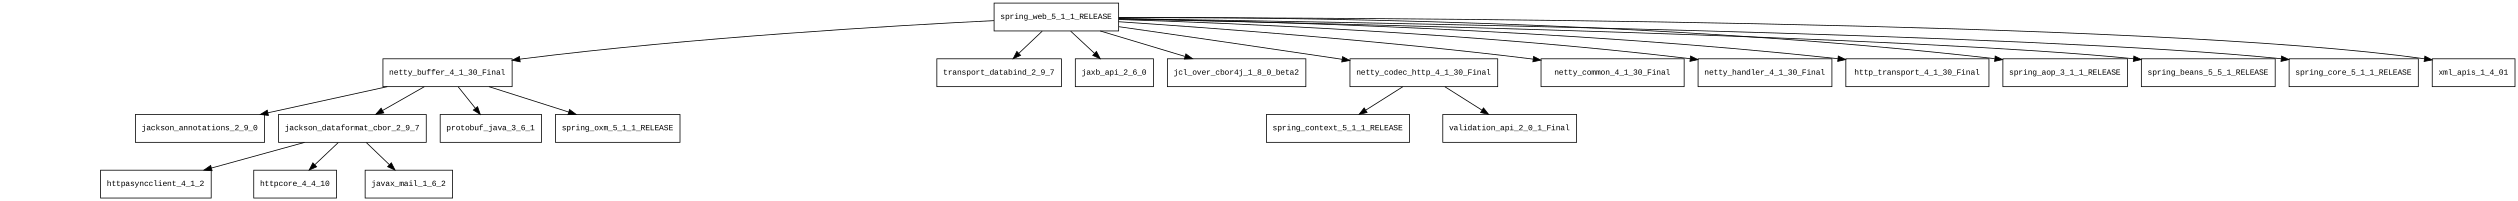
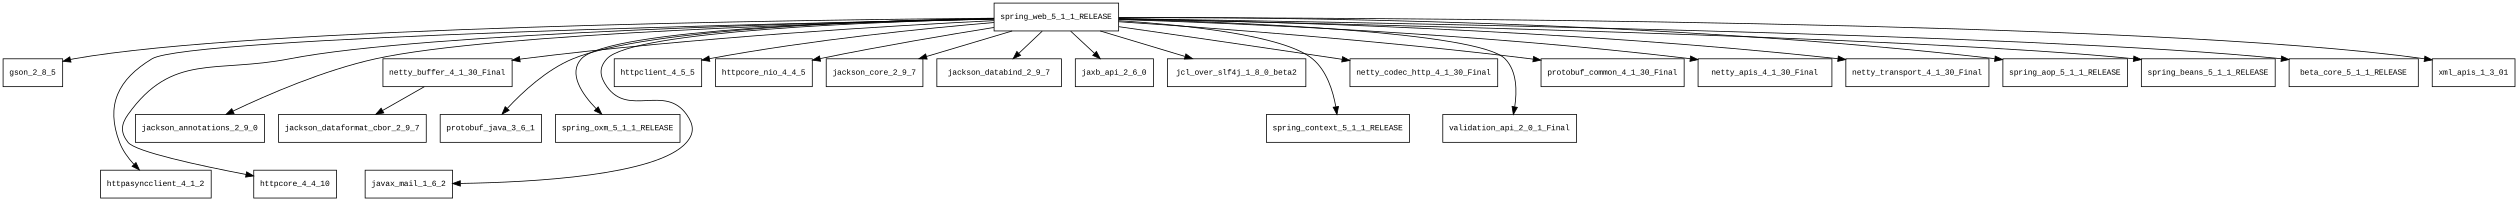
none -> (33, 73)
none -> (658, 73)
none -> (764, 73)
none -> (875, 73)
(999, 73) -> (999, 73)
(1237, 73) -> (1237, 73)
(1613, 73) -> (1613, 73)
(1765, 73) -> (1765, 73)
(1917, 73) -> (1917, 73)
(2065, 73) -> (2065, 73)
(2208, 73) -> (2208, 73)
(2354, 73) -> (2354, 73)
(2474, 73) -> (2474, 73)
(467, 98) -> (741, 30)
(1384, 98) -> (1251, 36)
(1463, 98) -> (1448, 41)
(529, 99) -> (757, 28)
(328, 100) -> (512, 41)
(327, 154) -> (476, 39)
(378, 154) -> (610, 57)
(258, 155) -> (413, 36)
